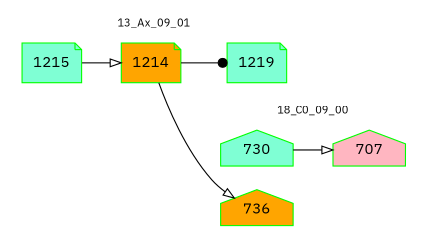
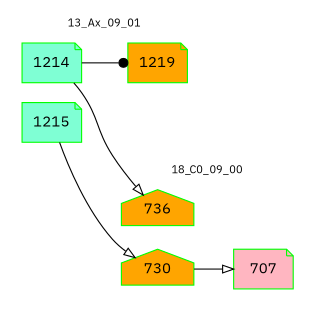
(96, 63) -> (86, 201)
(151, 63) -> (52, 63)
(257, 63) -> (158, 63)
(257, 150) -> (158, 269)
(369, 150) -> (263, 269)
